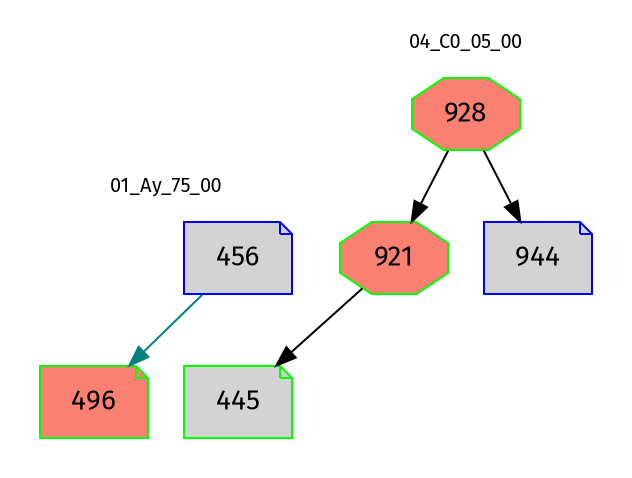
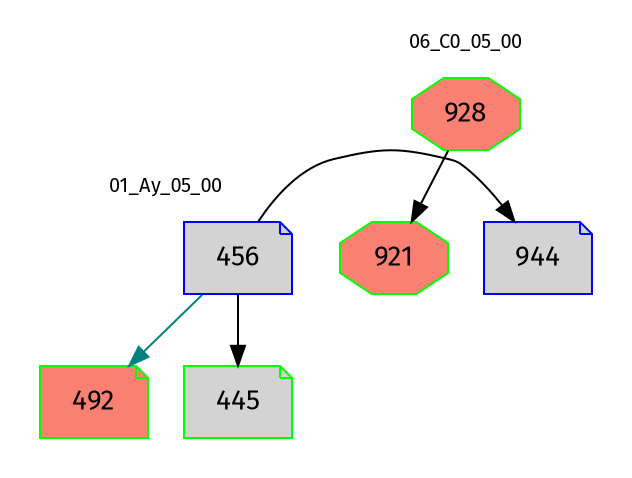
(466, 43) -> (466, 43)
(497, 177) -> (377, 151)
(166, 187) -> (166, 187)
(323, 324) -> (238, 320)
(94, 402) -> (94, 402)
